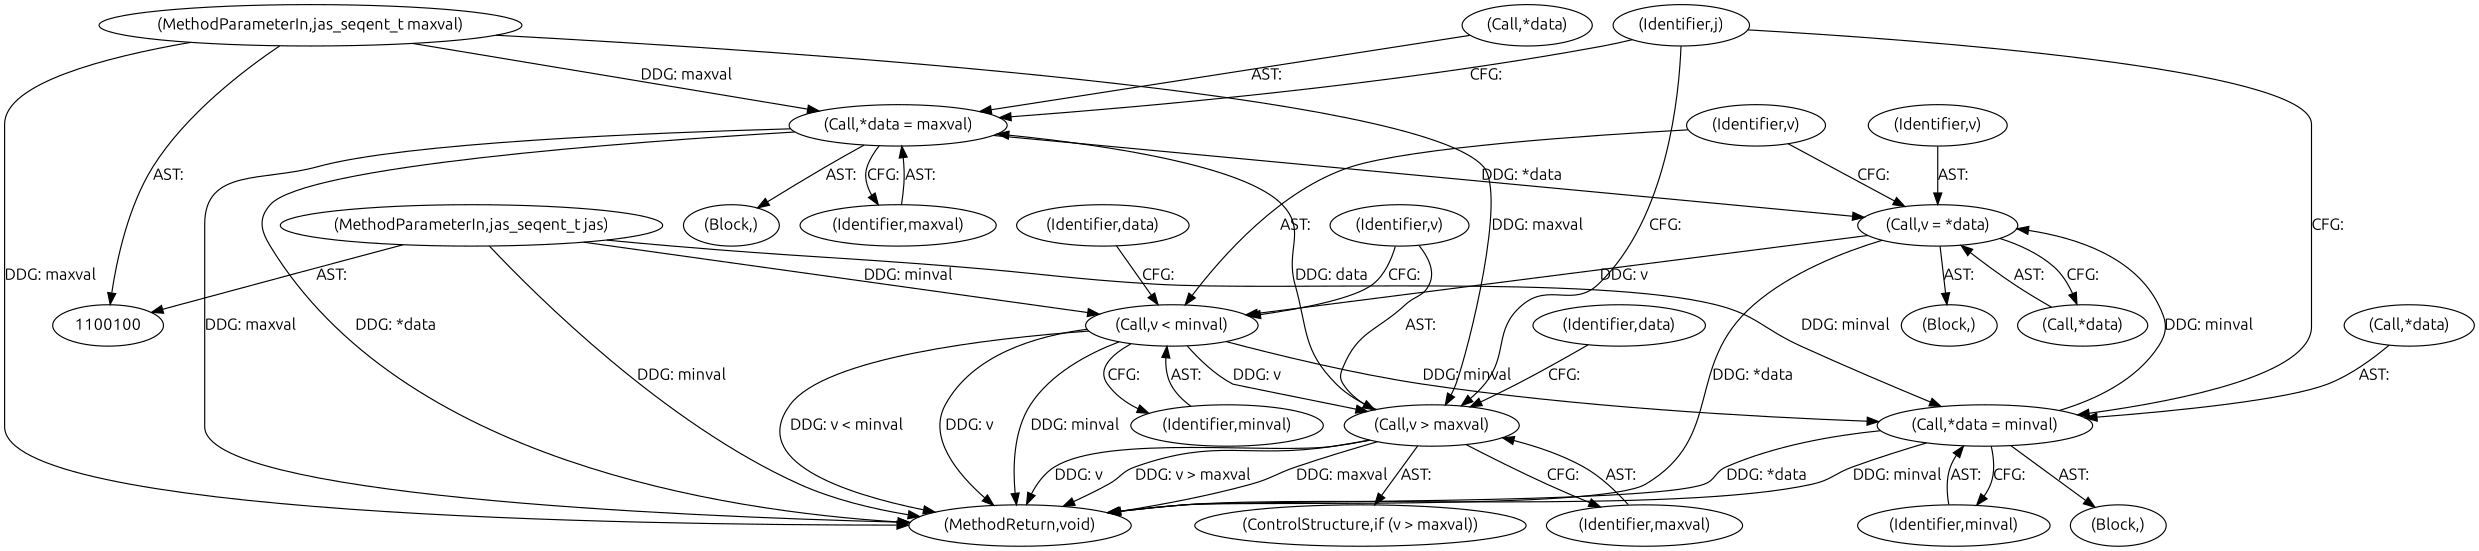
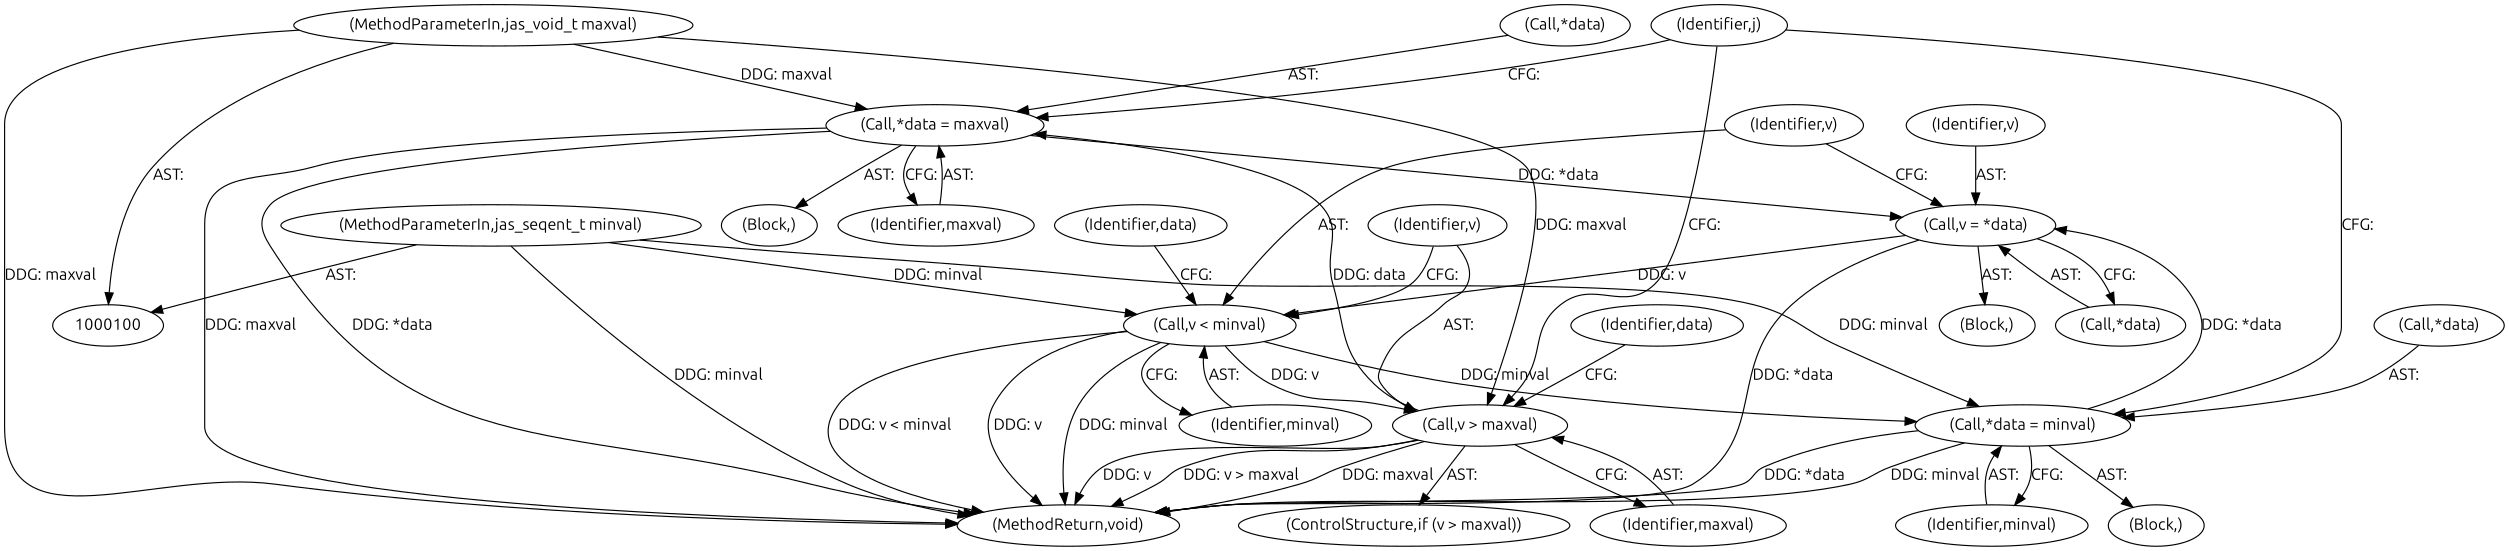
(310, 25) -> (493, 25)
(471, 225) -> (491, 225)
(108, 325) -> (108, 325)
(2209, 325) -> (2242, 325)
